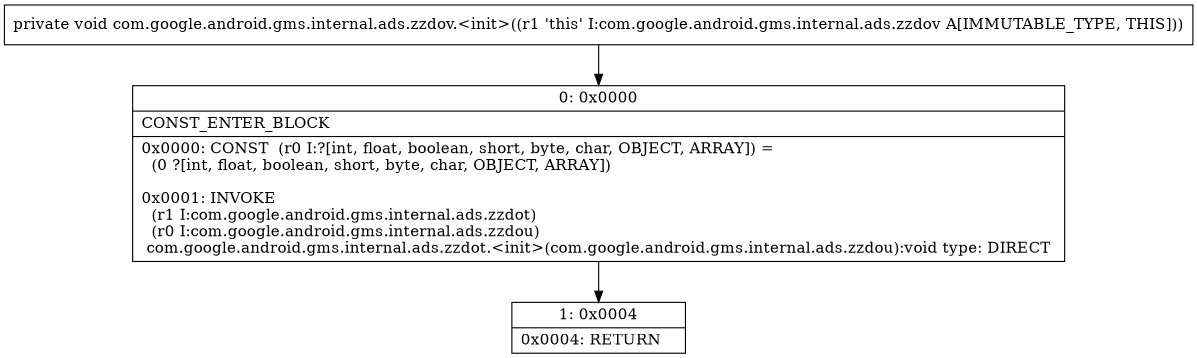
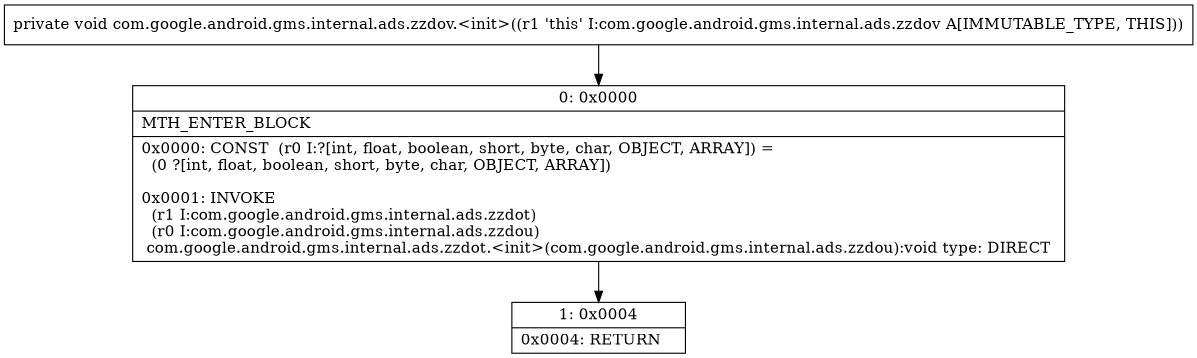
(236, 123) -> (227, 123)
